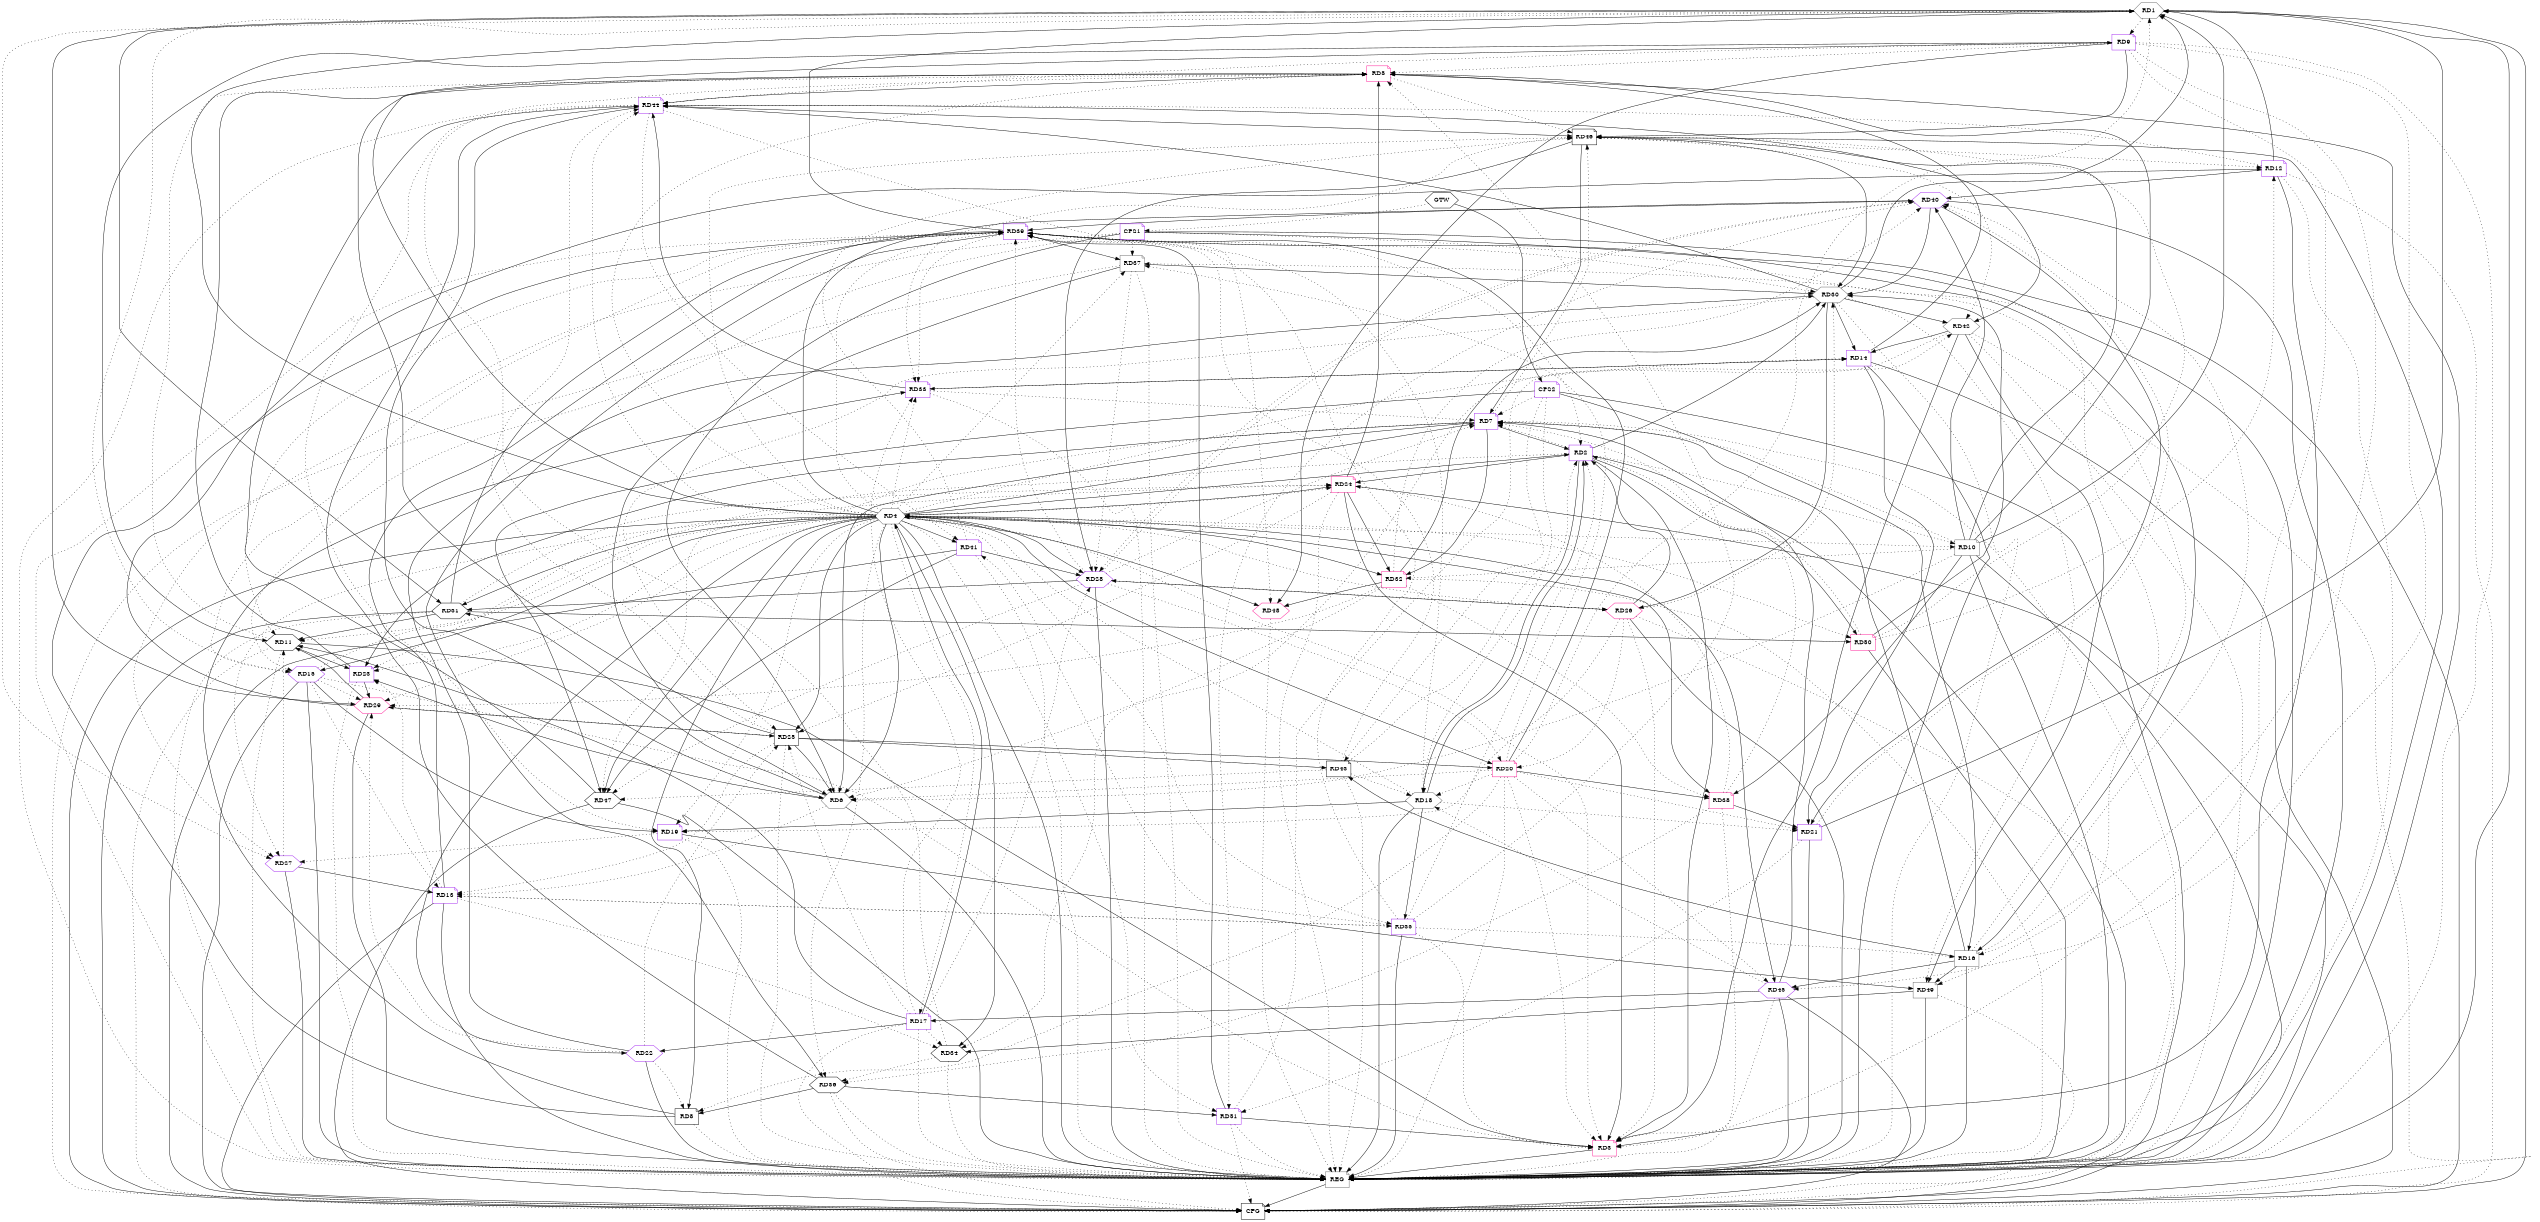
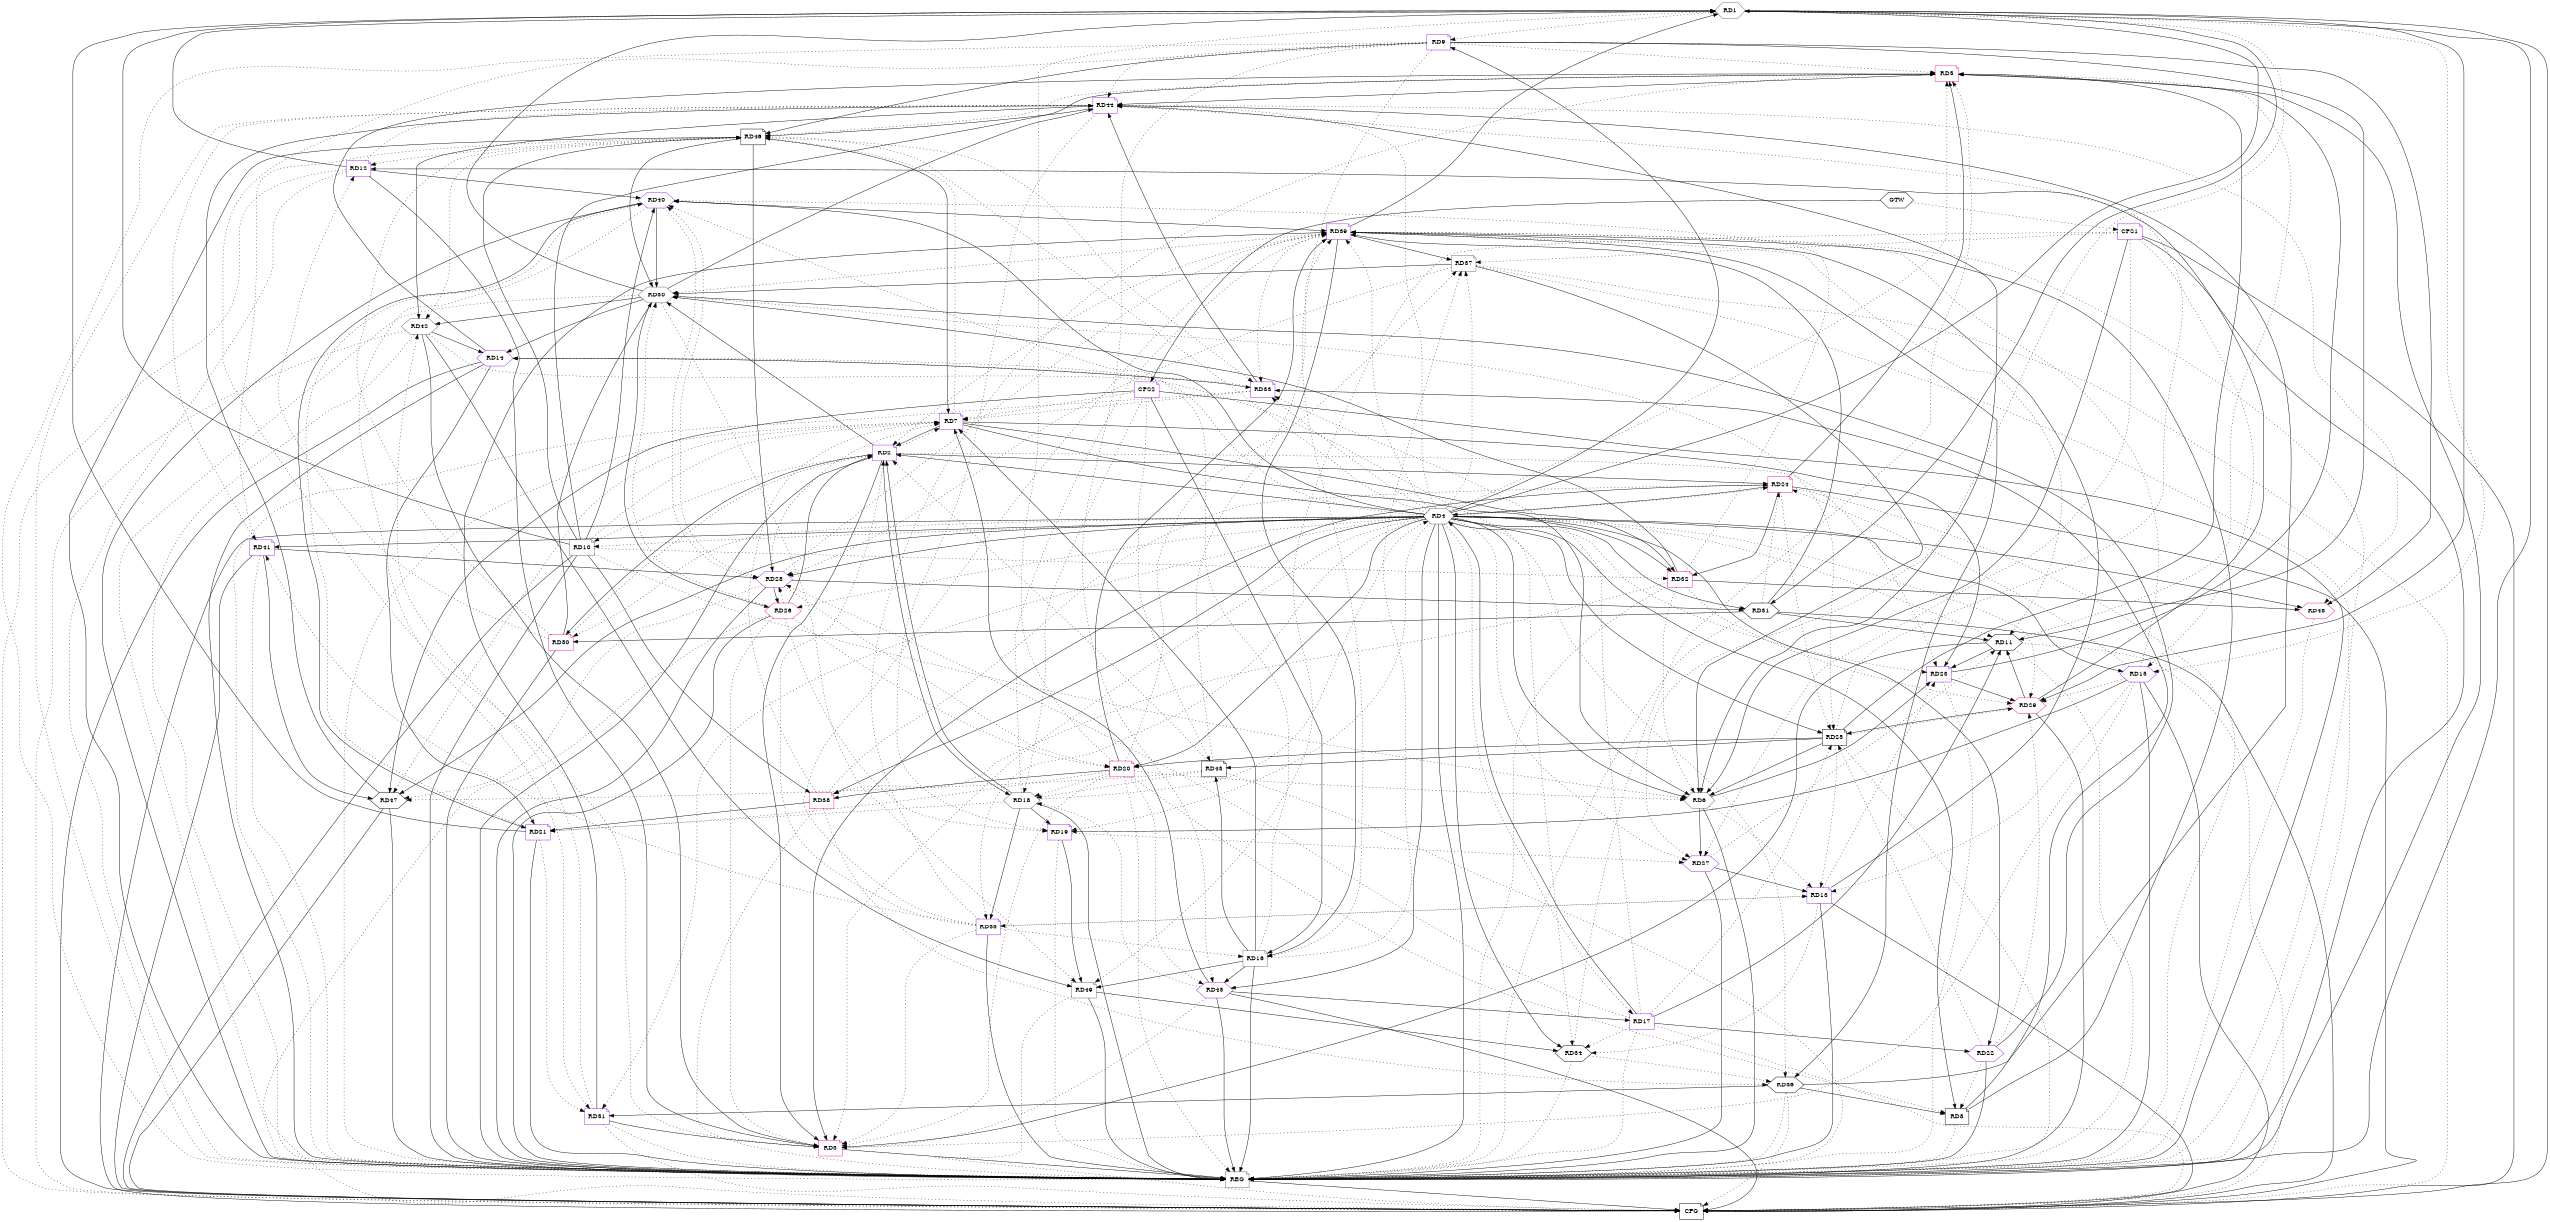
(1859, 358) -> (495, 358)
(1187, 471) -> none
(647, 705) -> (1700, 830)
